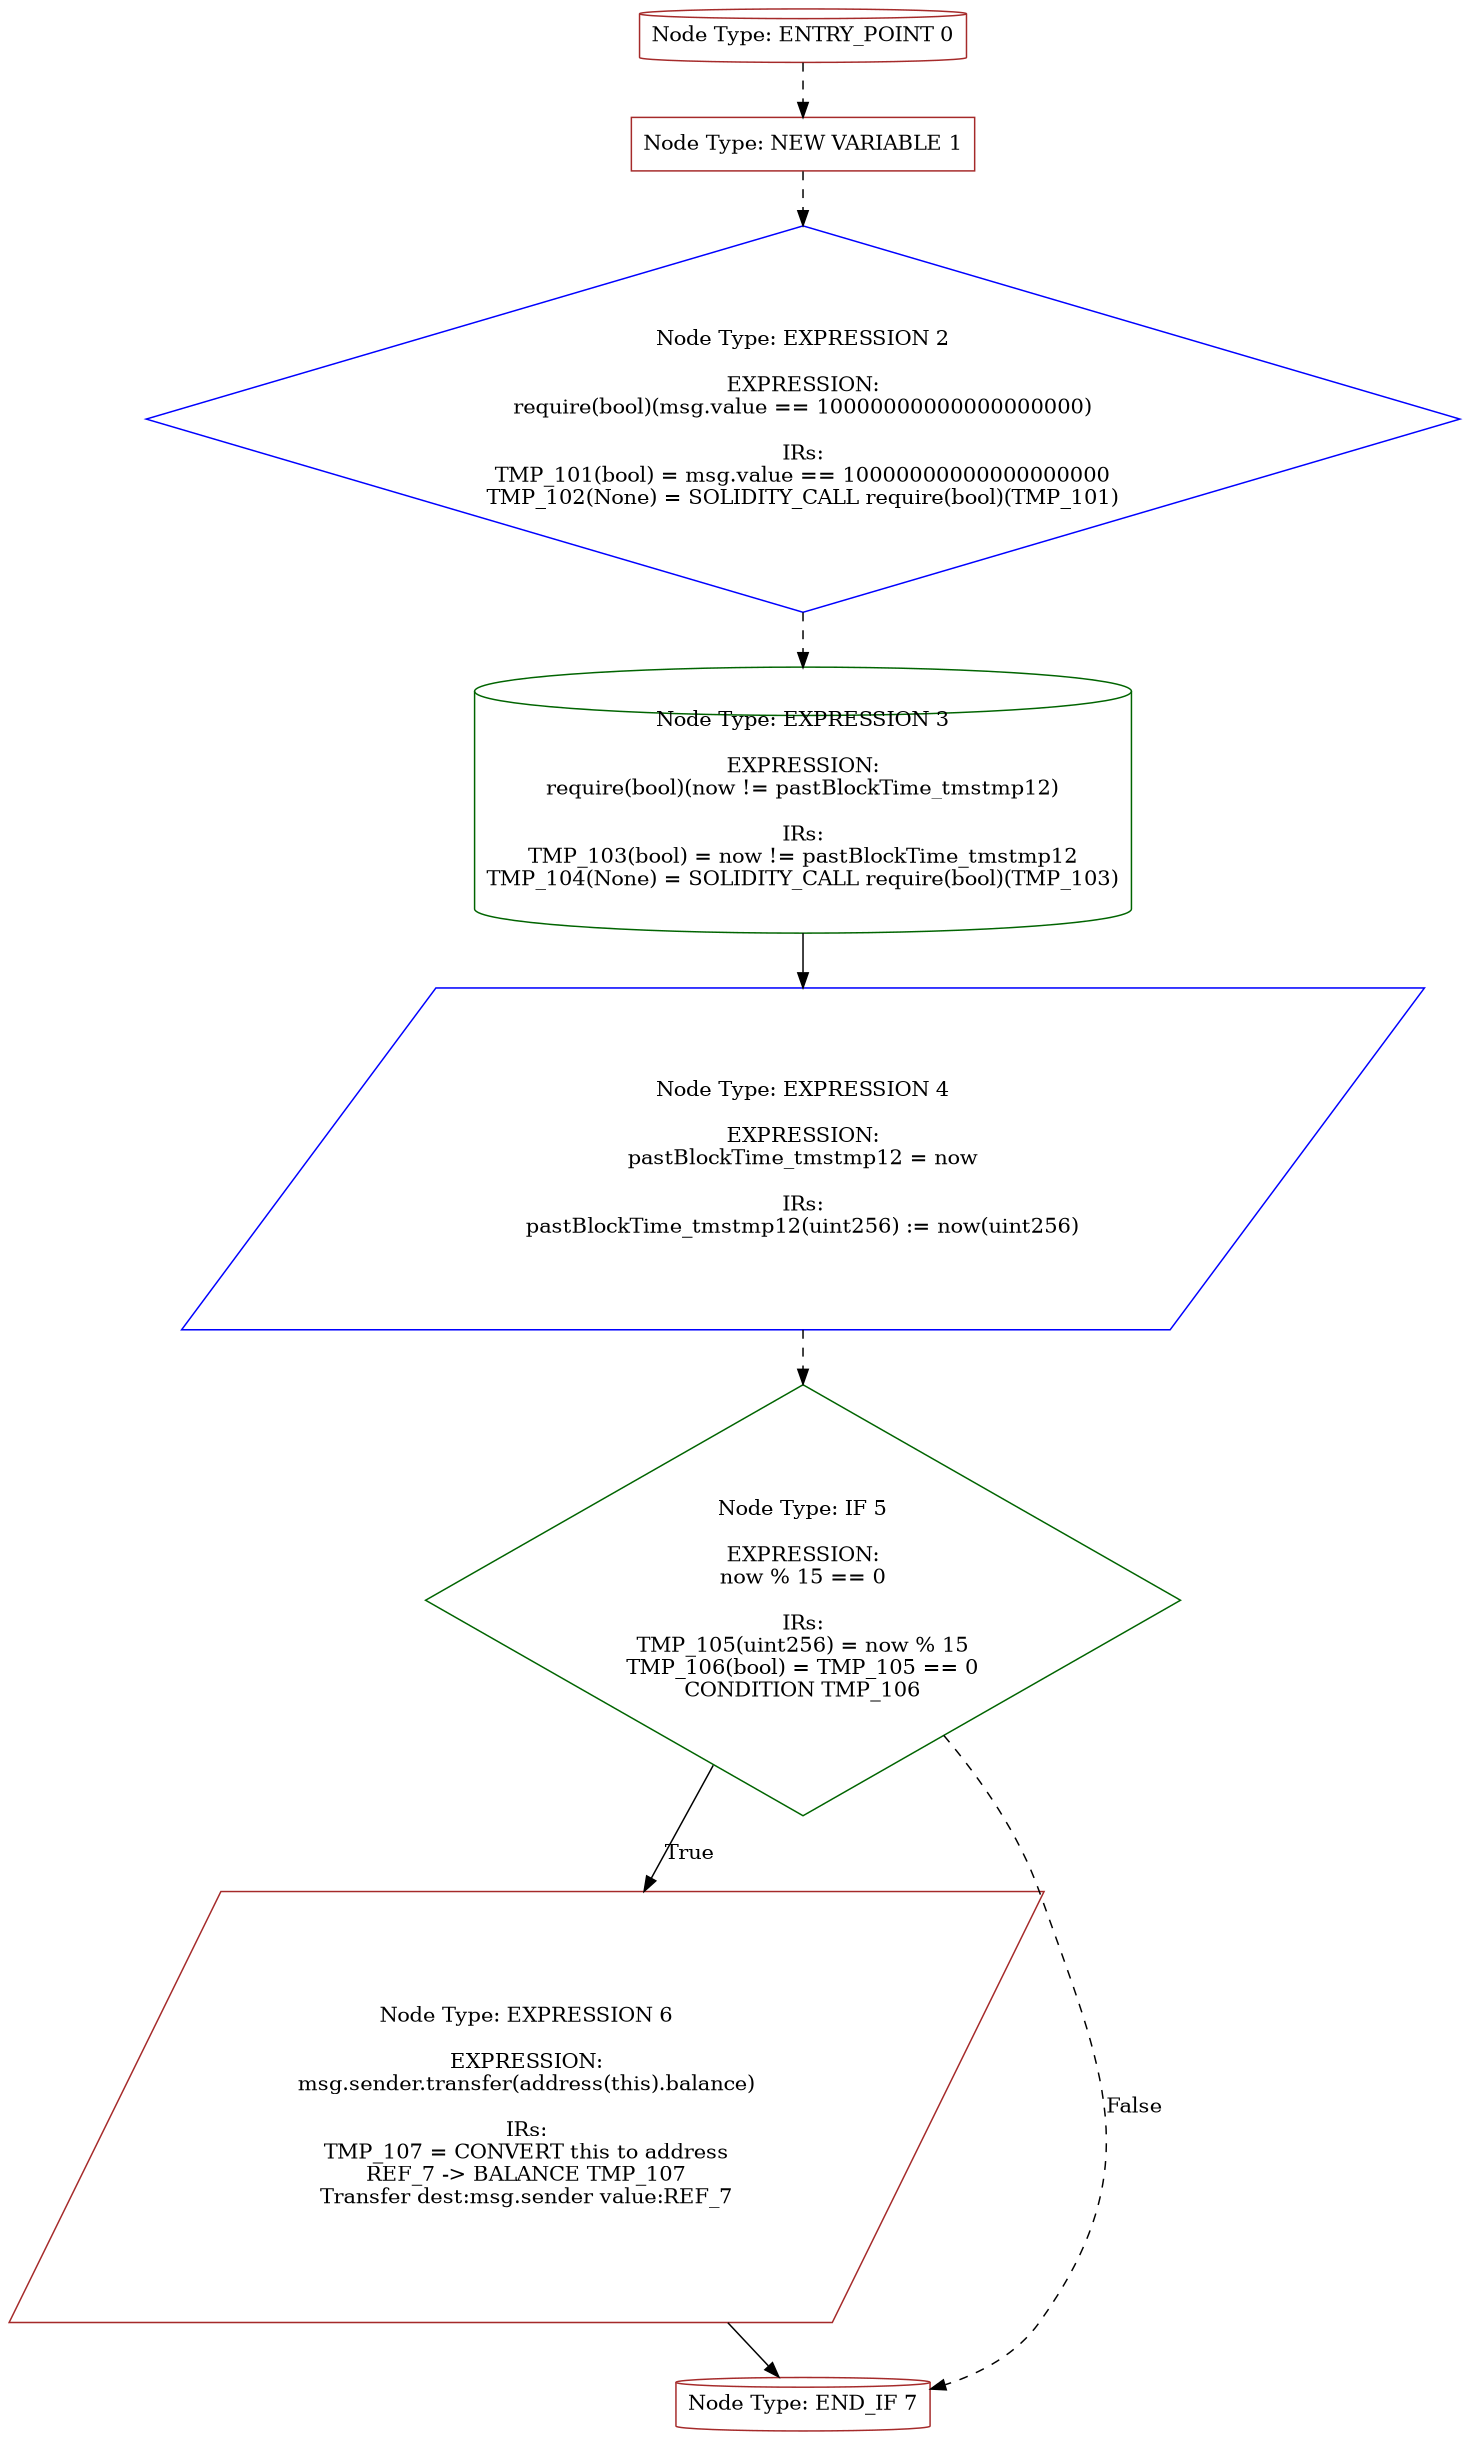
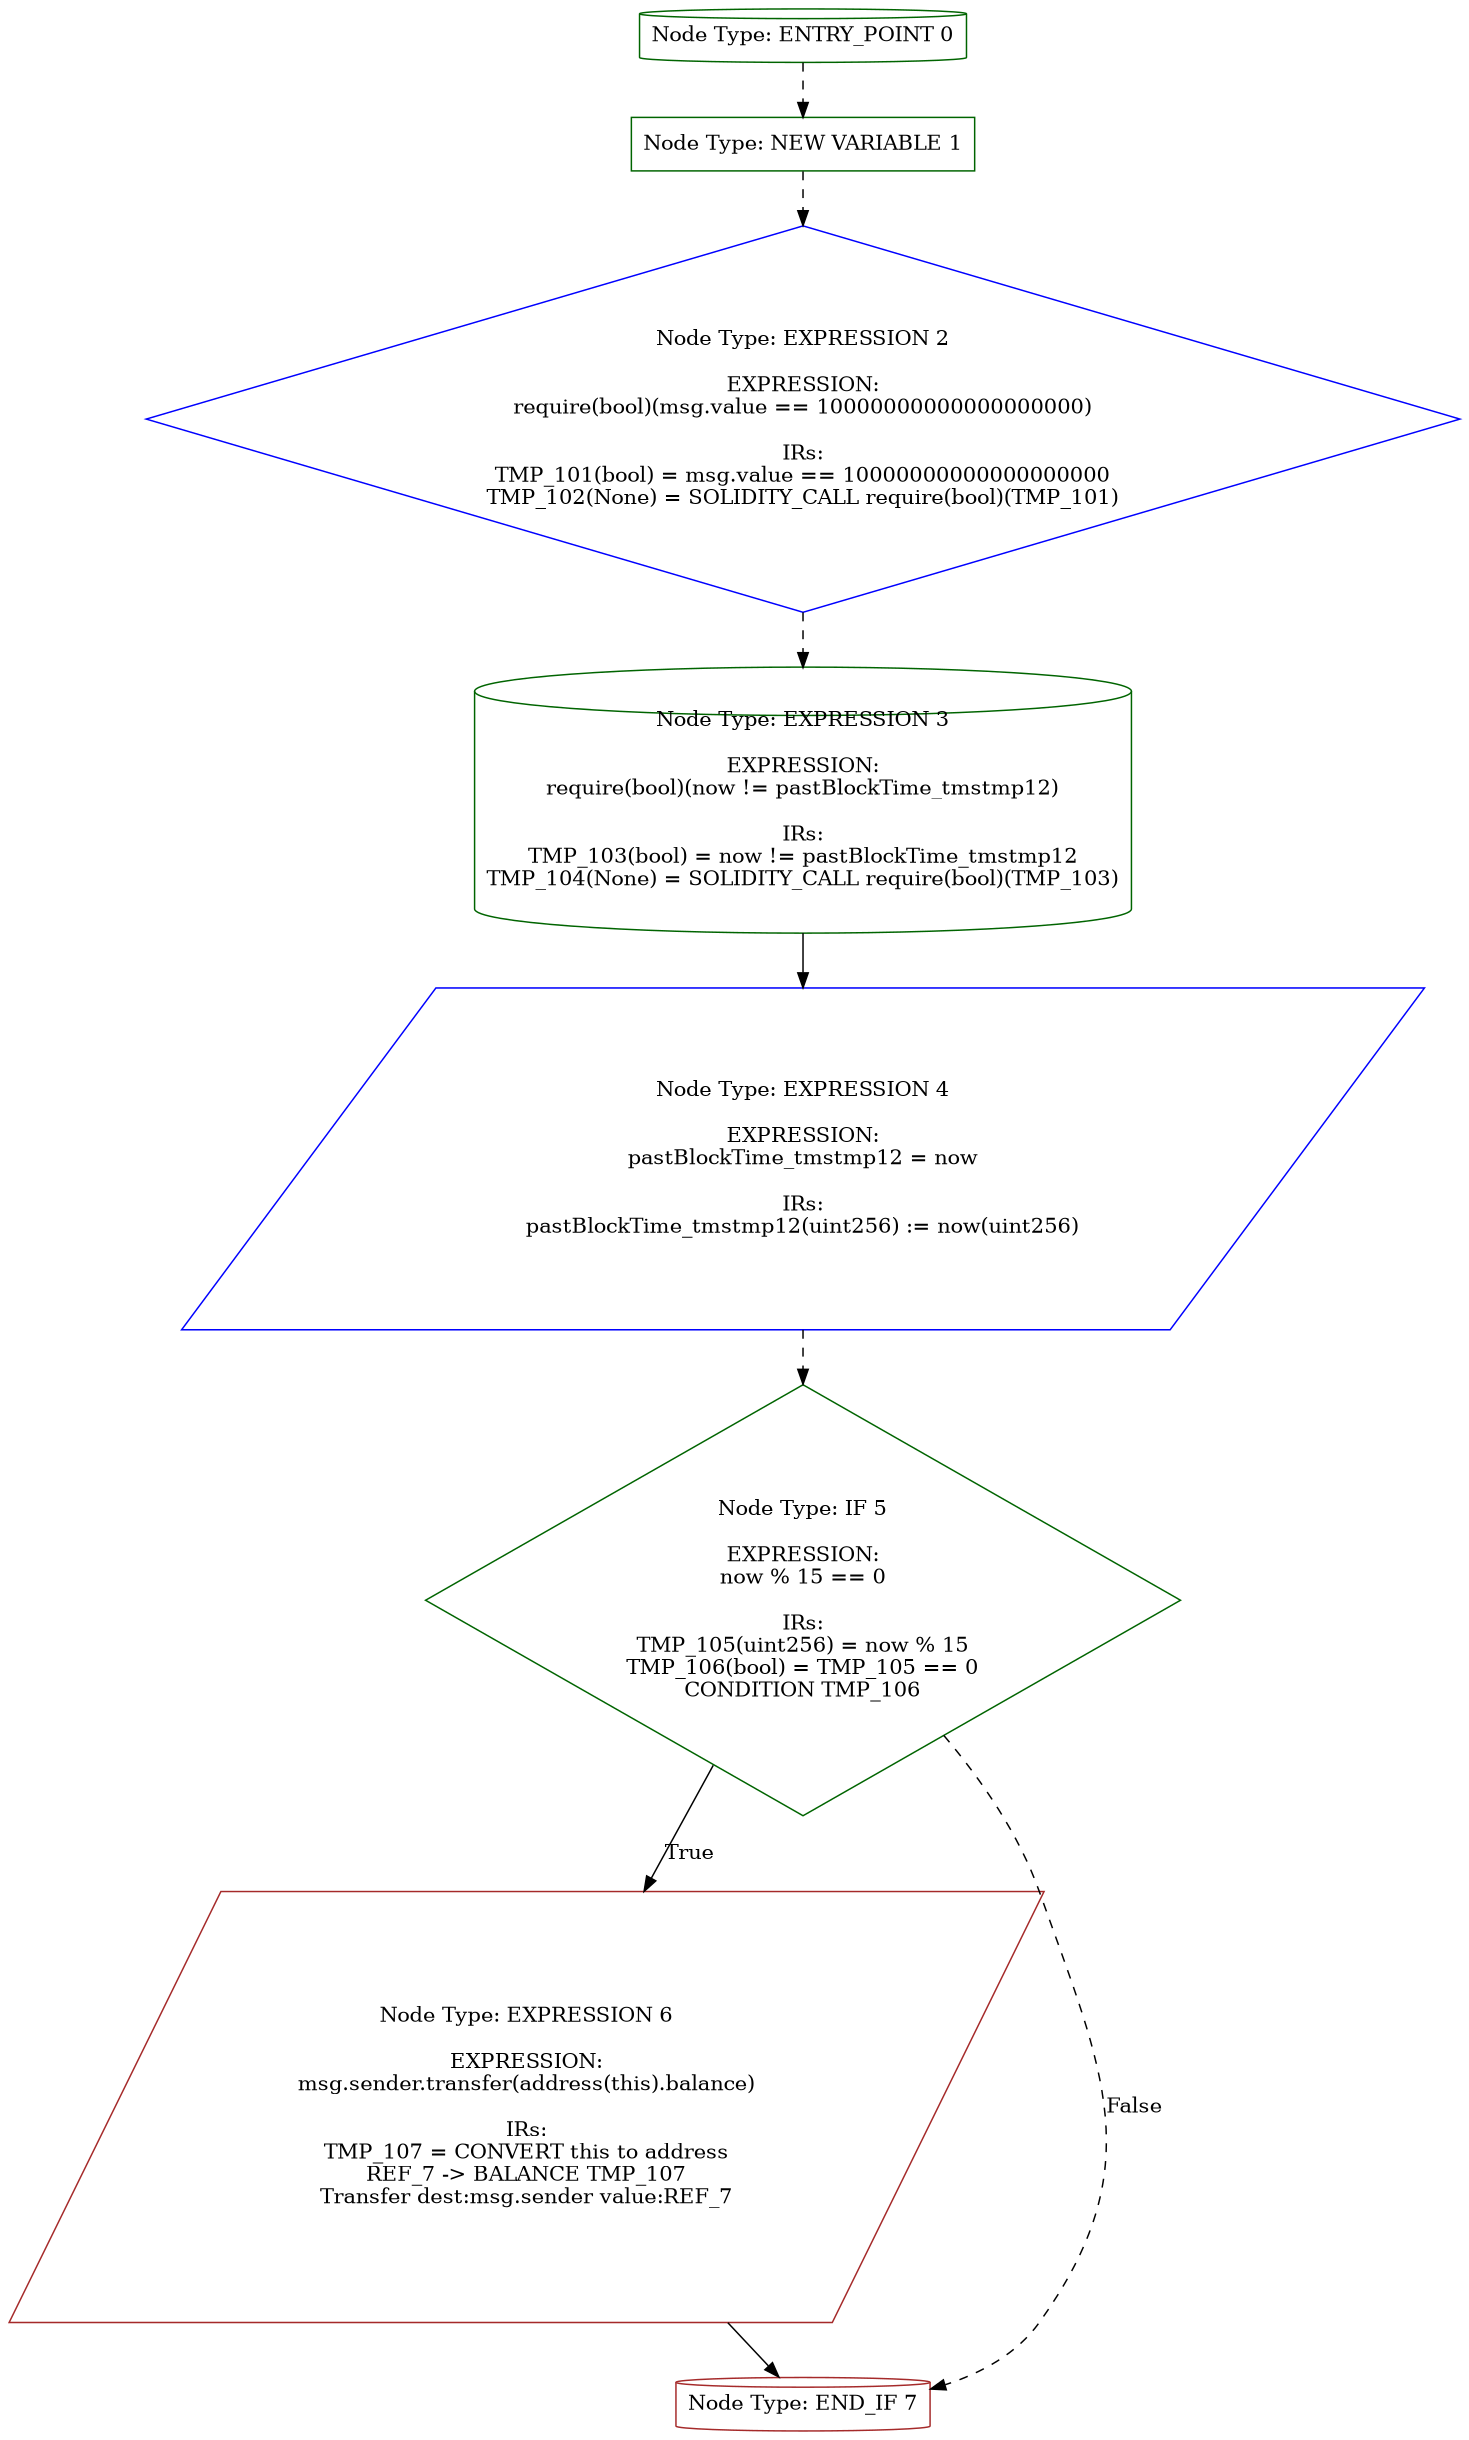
(803, 36) -> (803, 36)
(803, 144) -> (803, 144)
